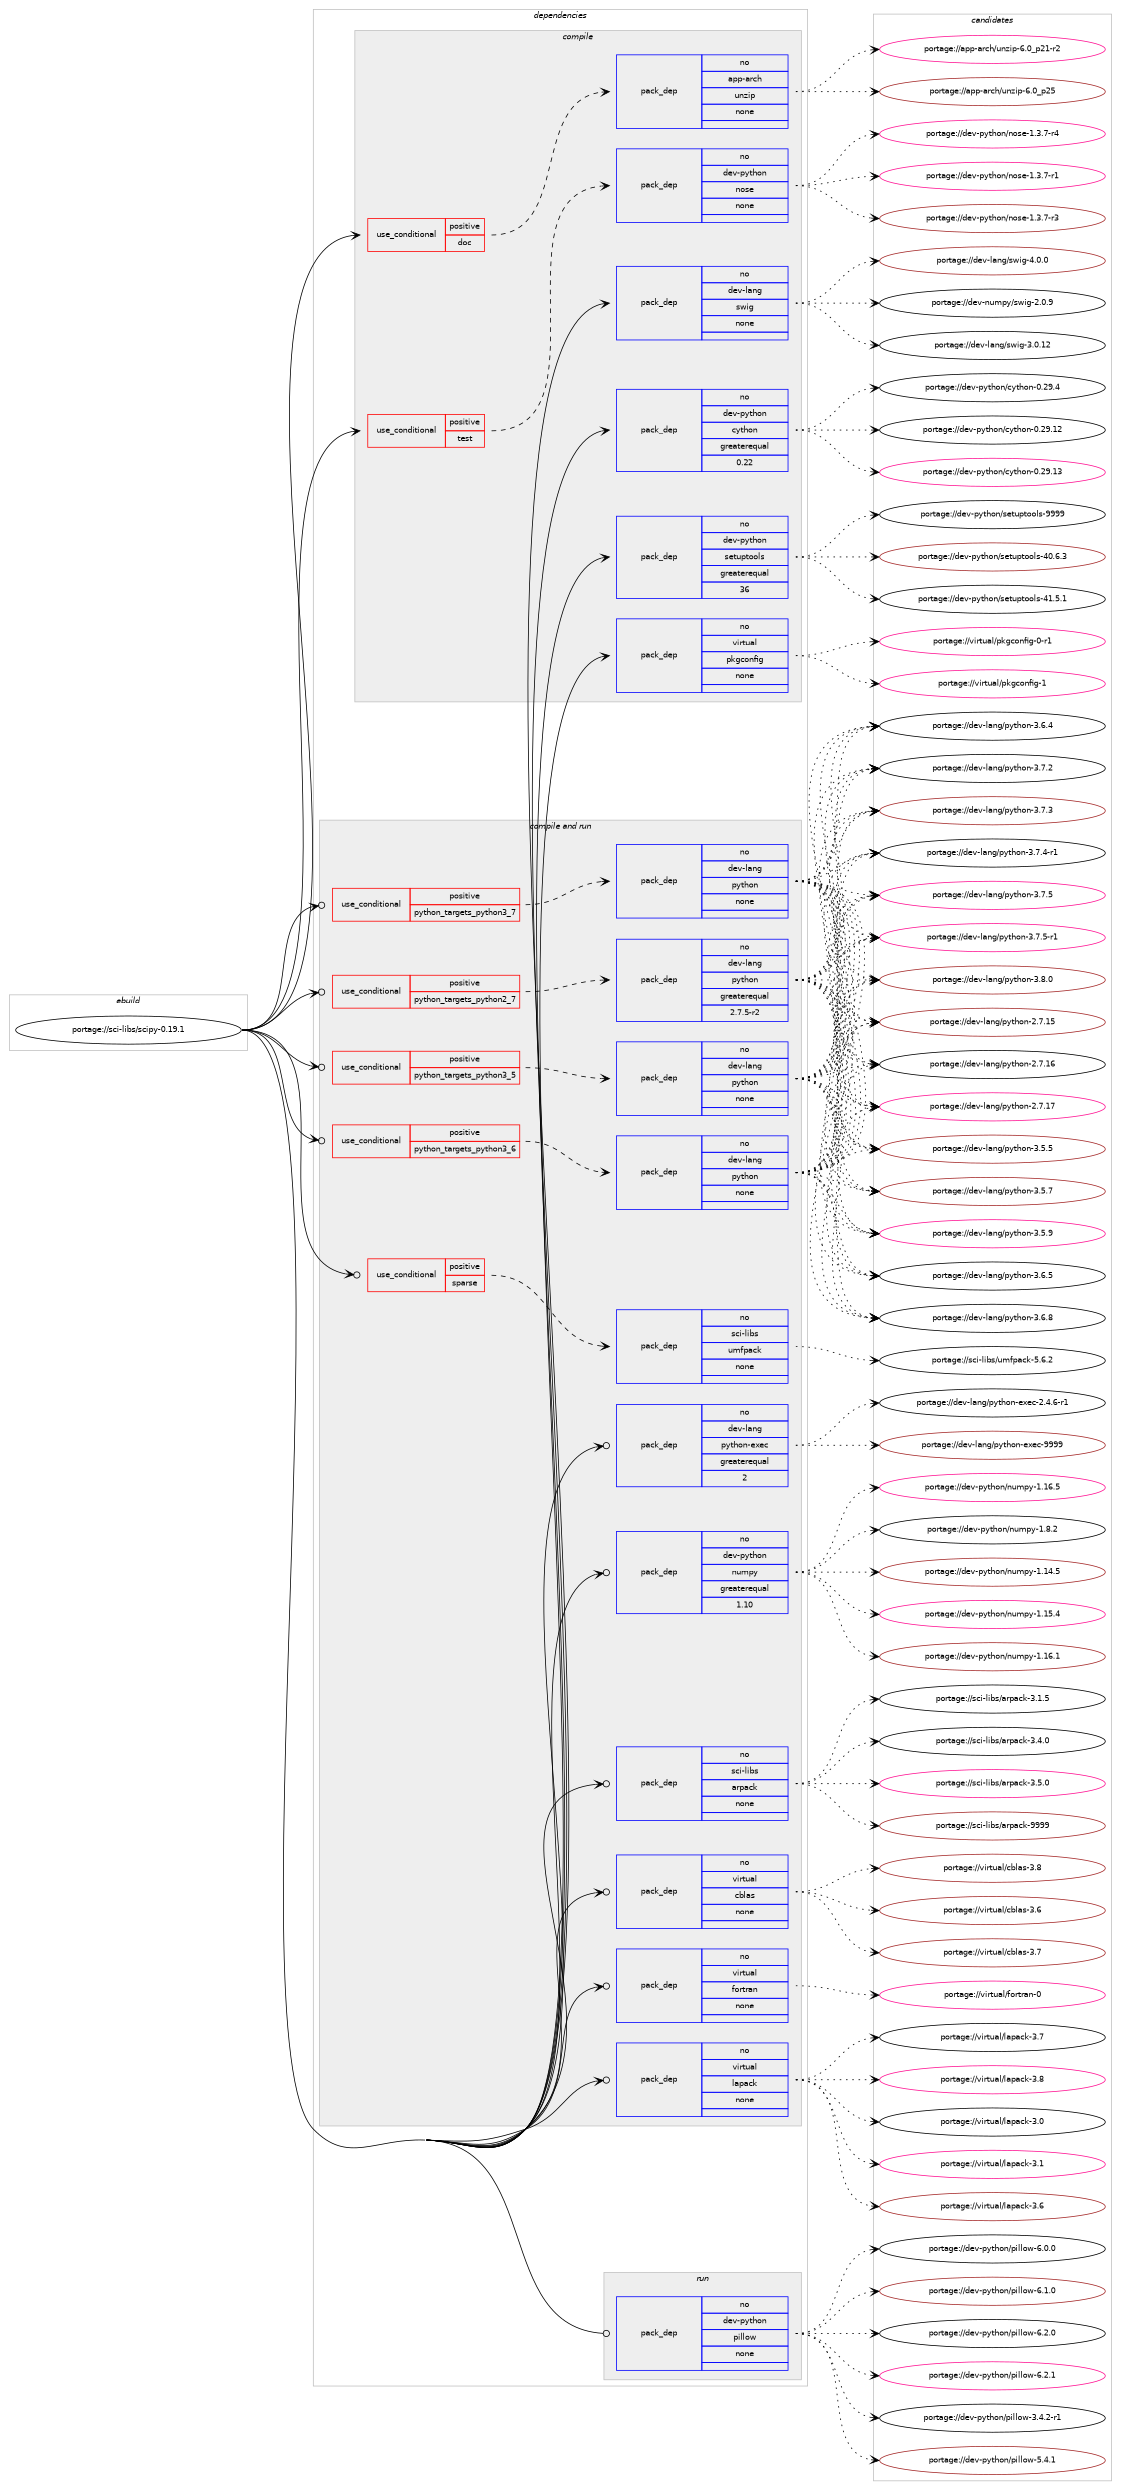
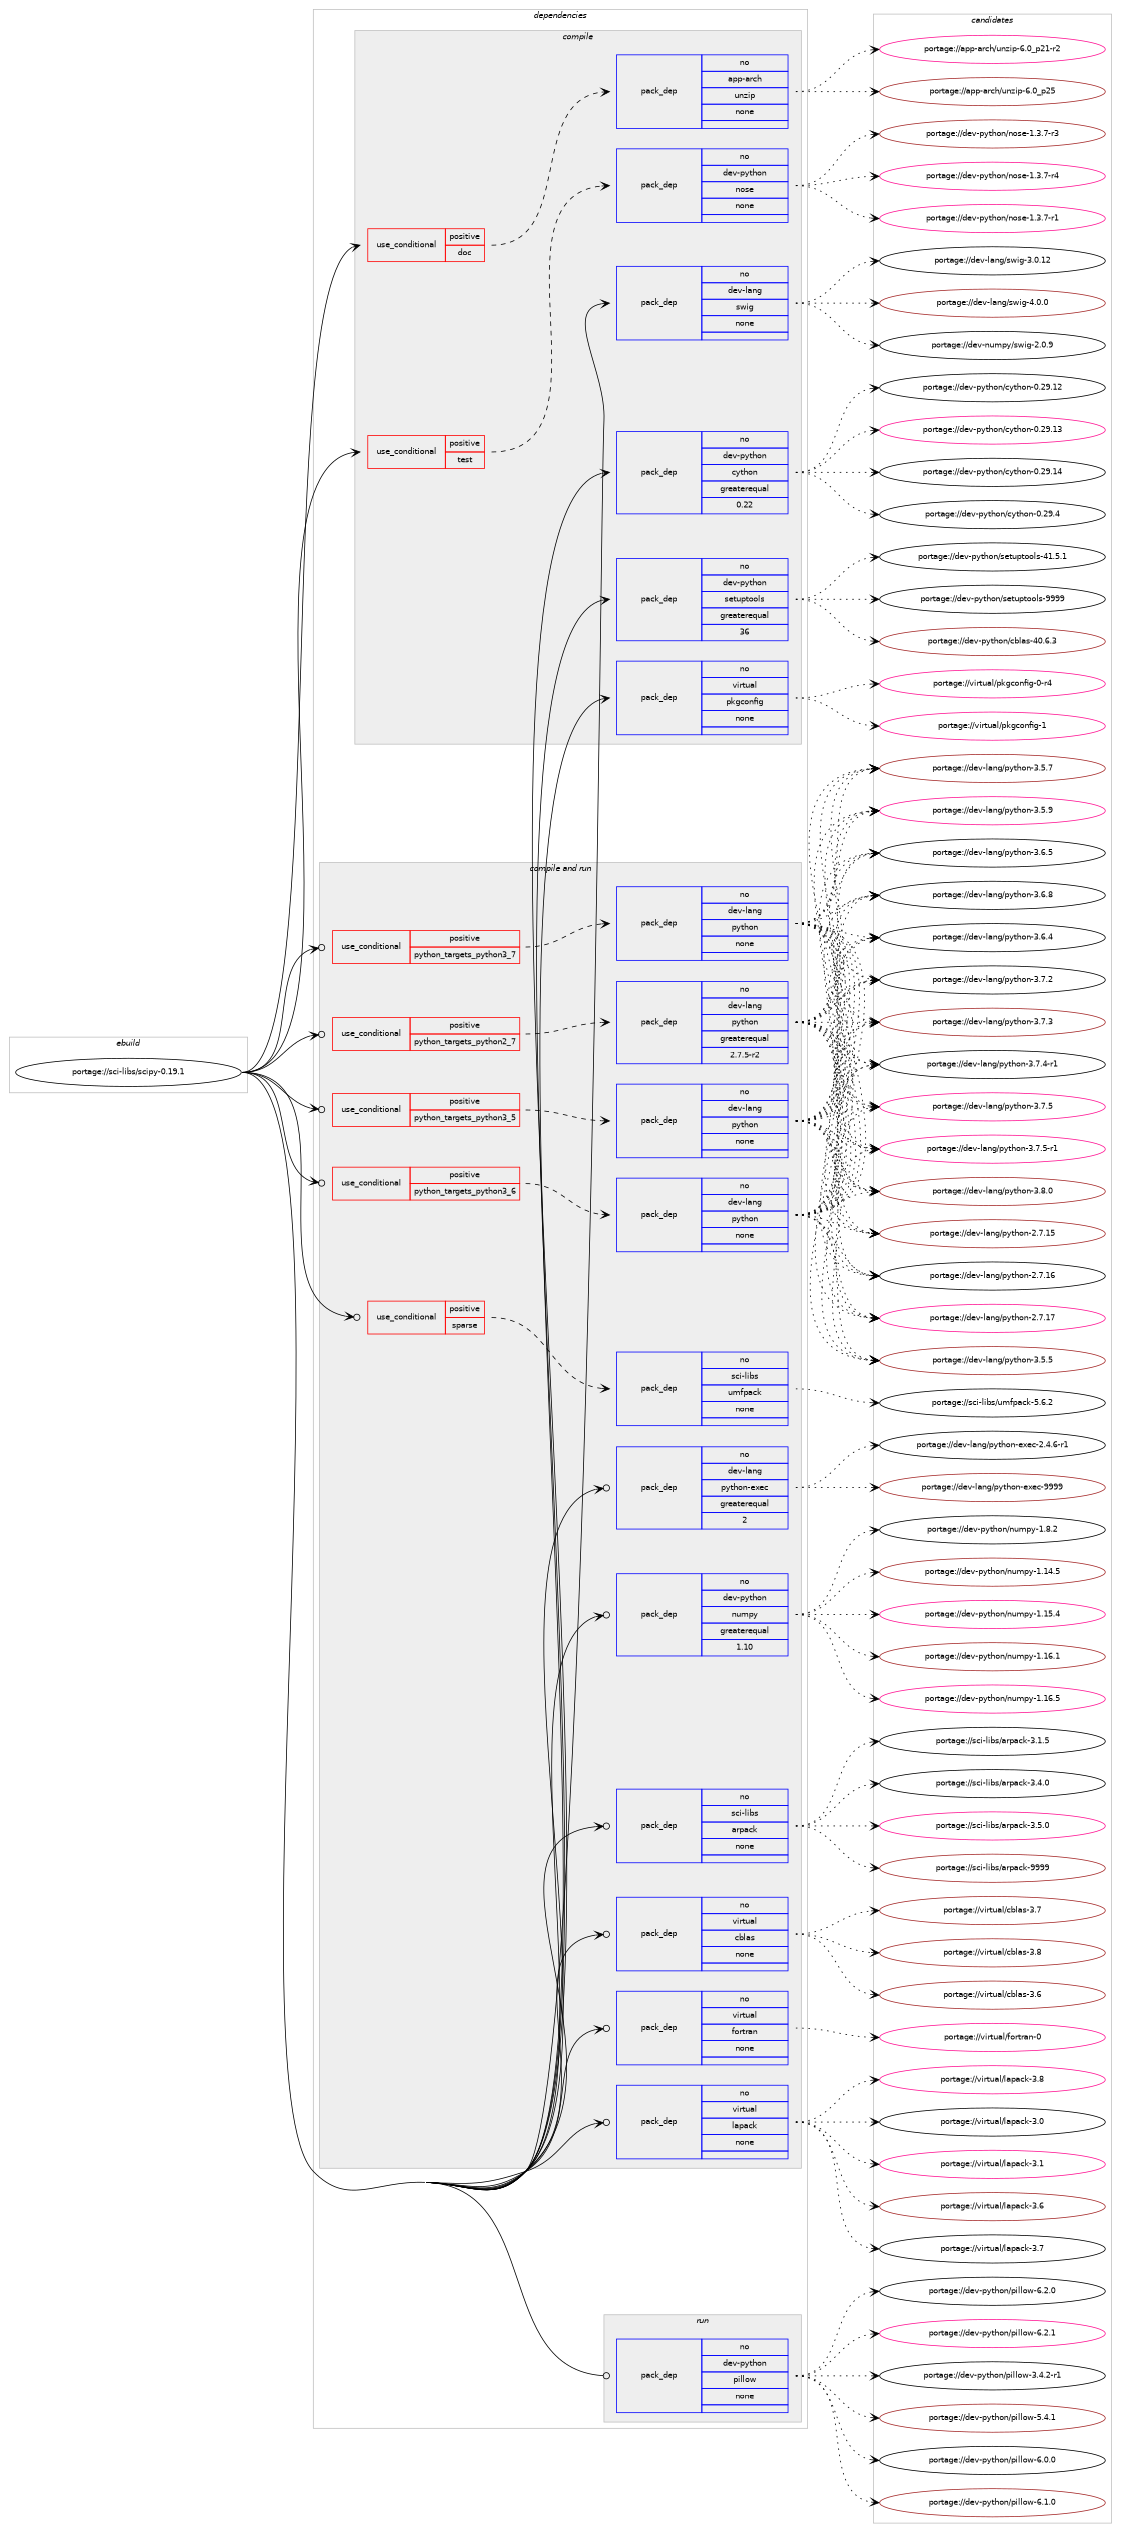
none -> (992, 472)
(992, 557) -> (992, 642)
(992, 642) -> (992, 684)
